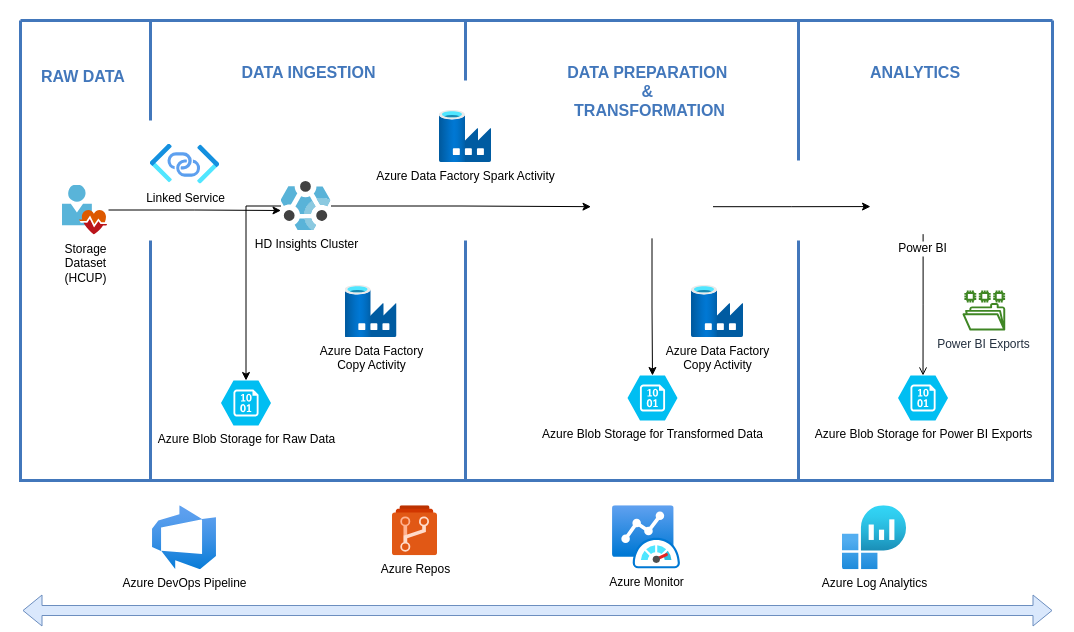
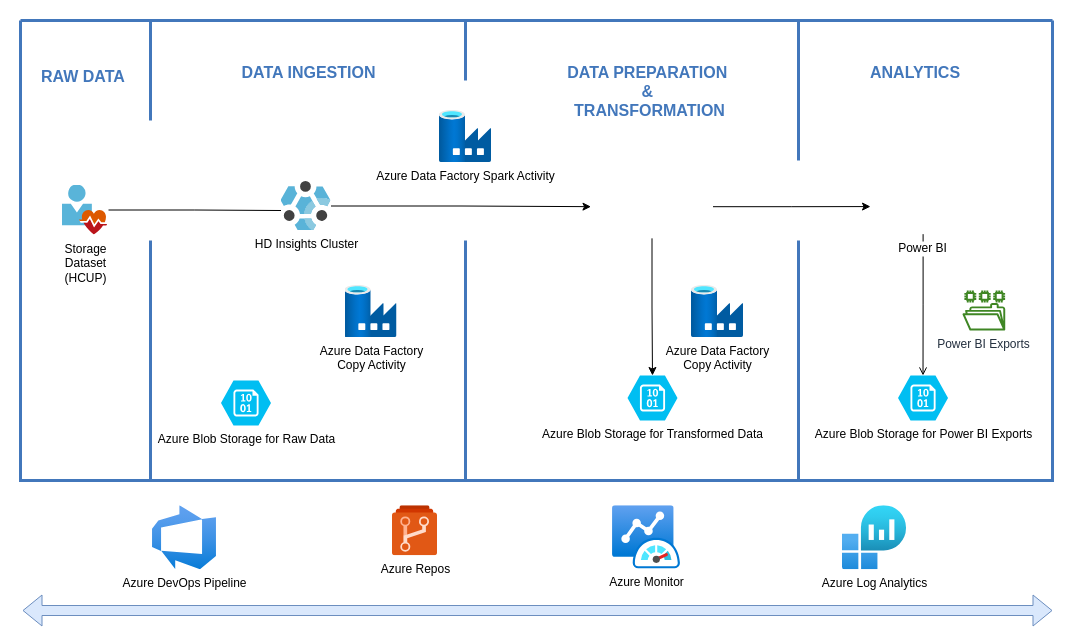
(185, 164) -> none
(273, 210) -> (276, 210)
(246, 272) -> none
